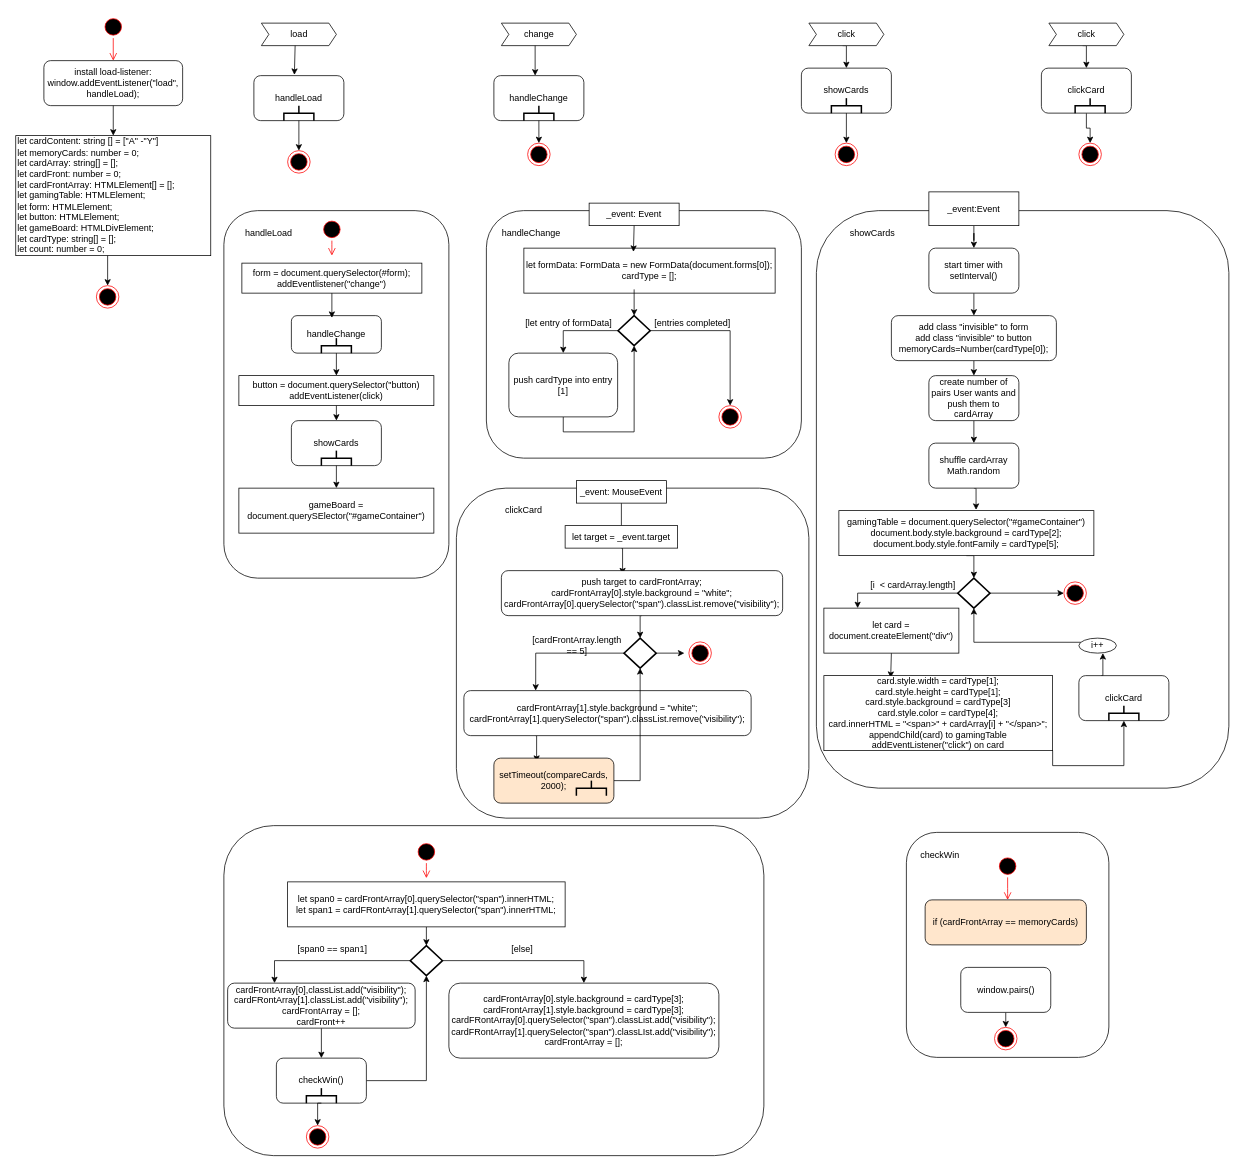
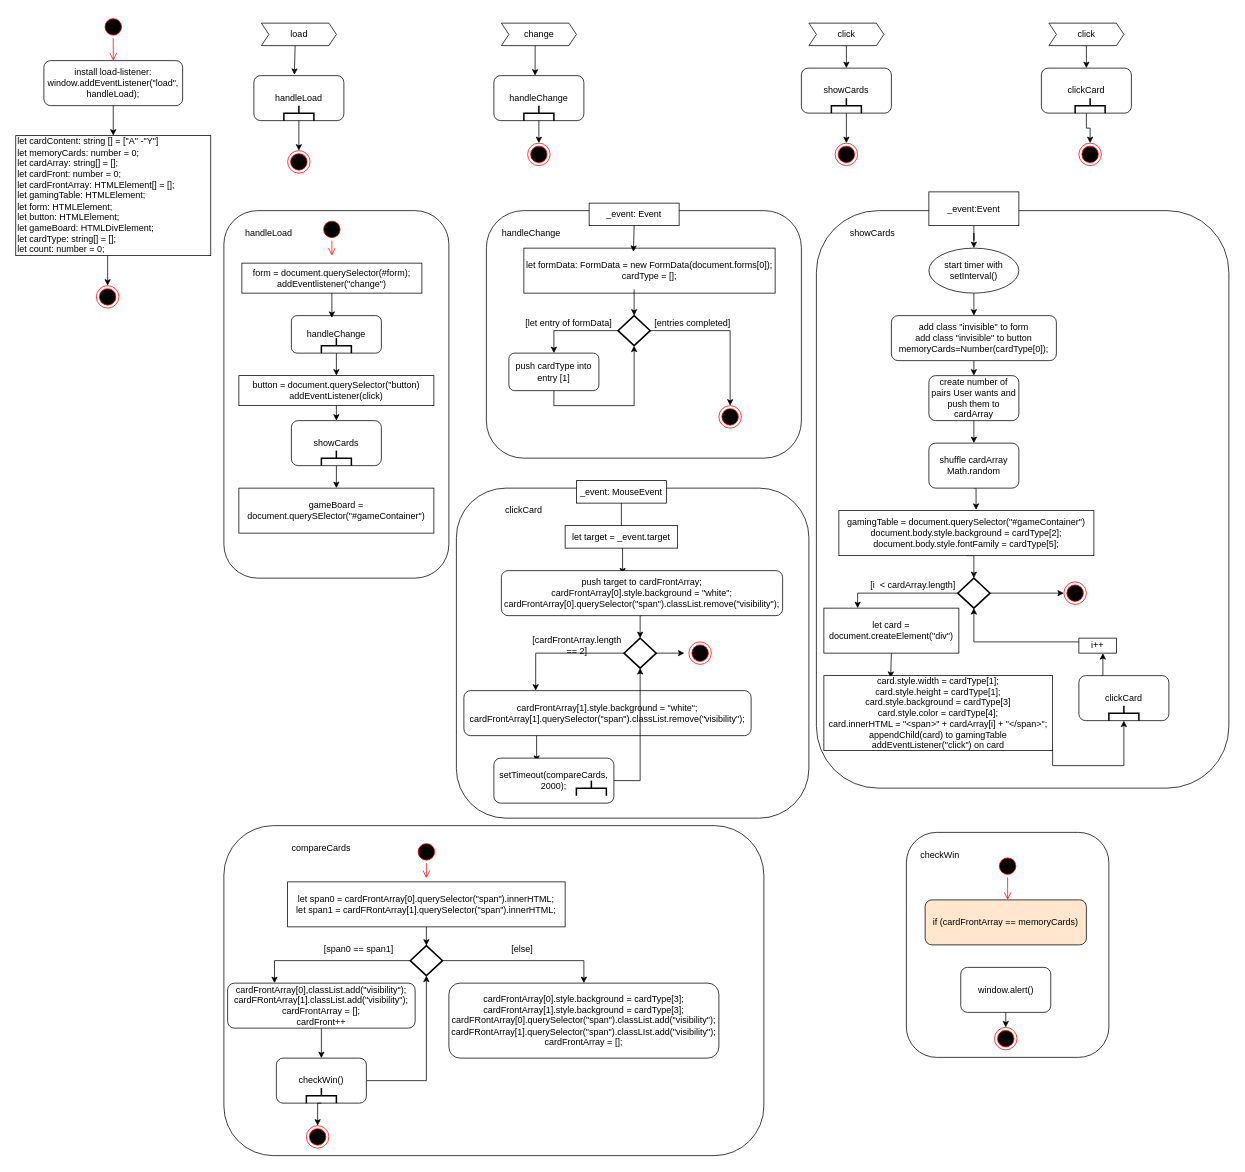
(974, 270) -> (974, 270)
(563, 385) -> (554, 372)
(577, 645) -> (577, 645)
(1098, 645) -> (1098, 645)
(554, 780) -> (554, 780)
none -> (321, 848)
(333, 949) -> (359, 949)
(1006, 990) -> (1006, 990)
